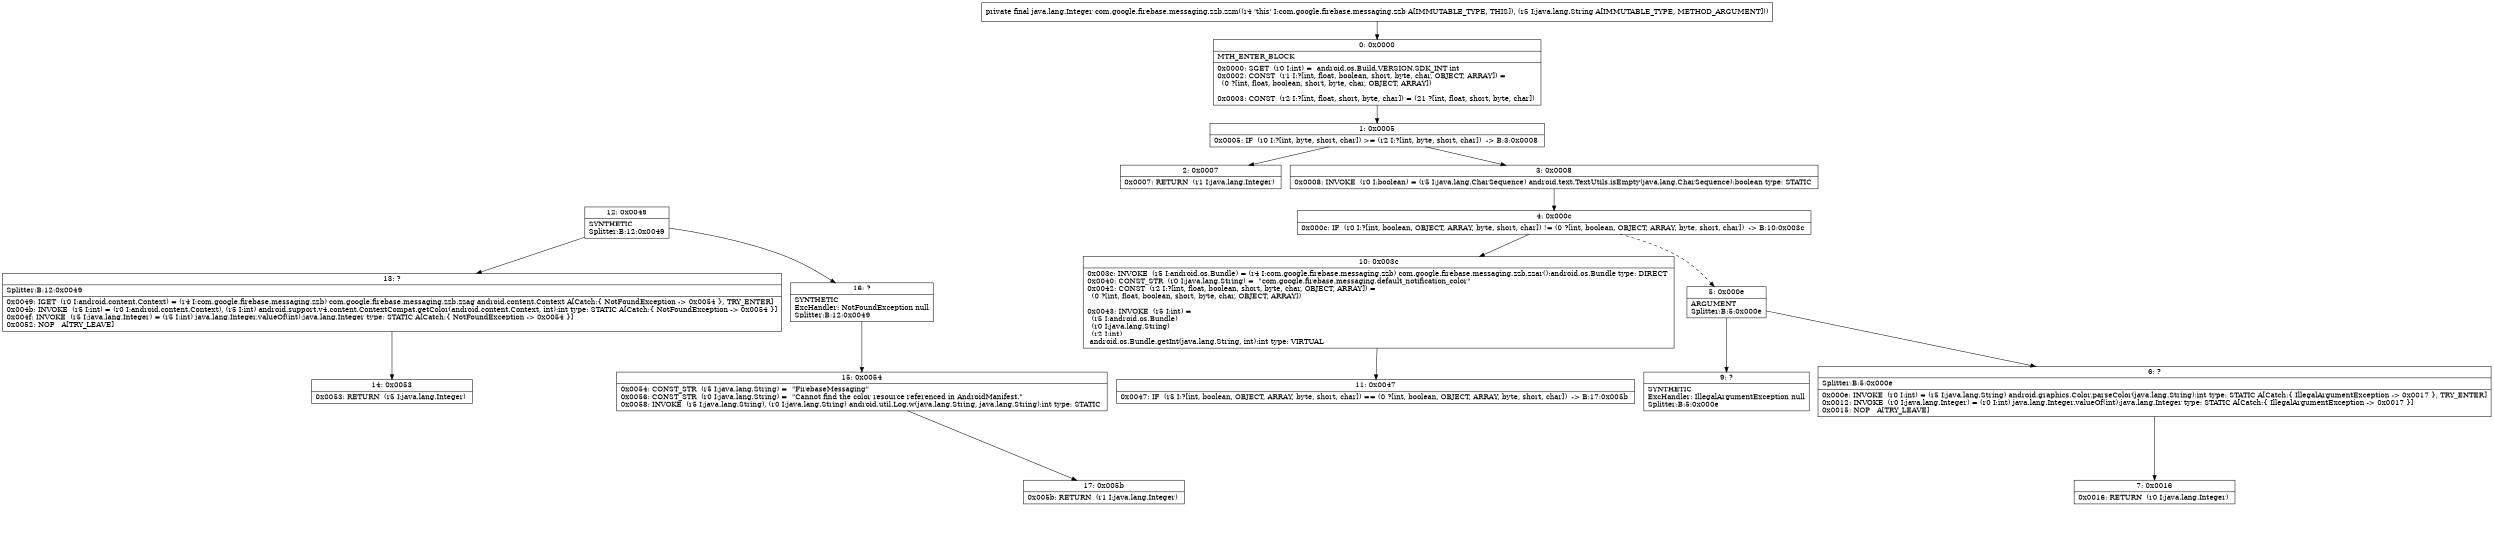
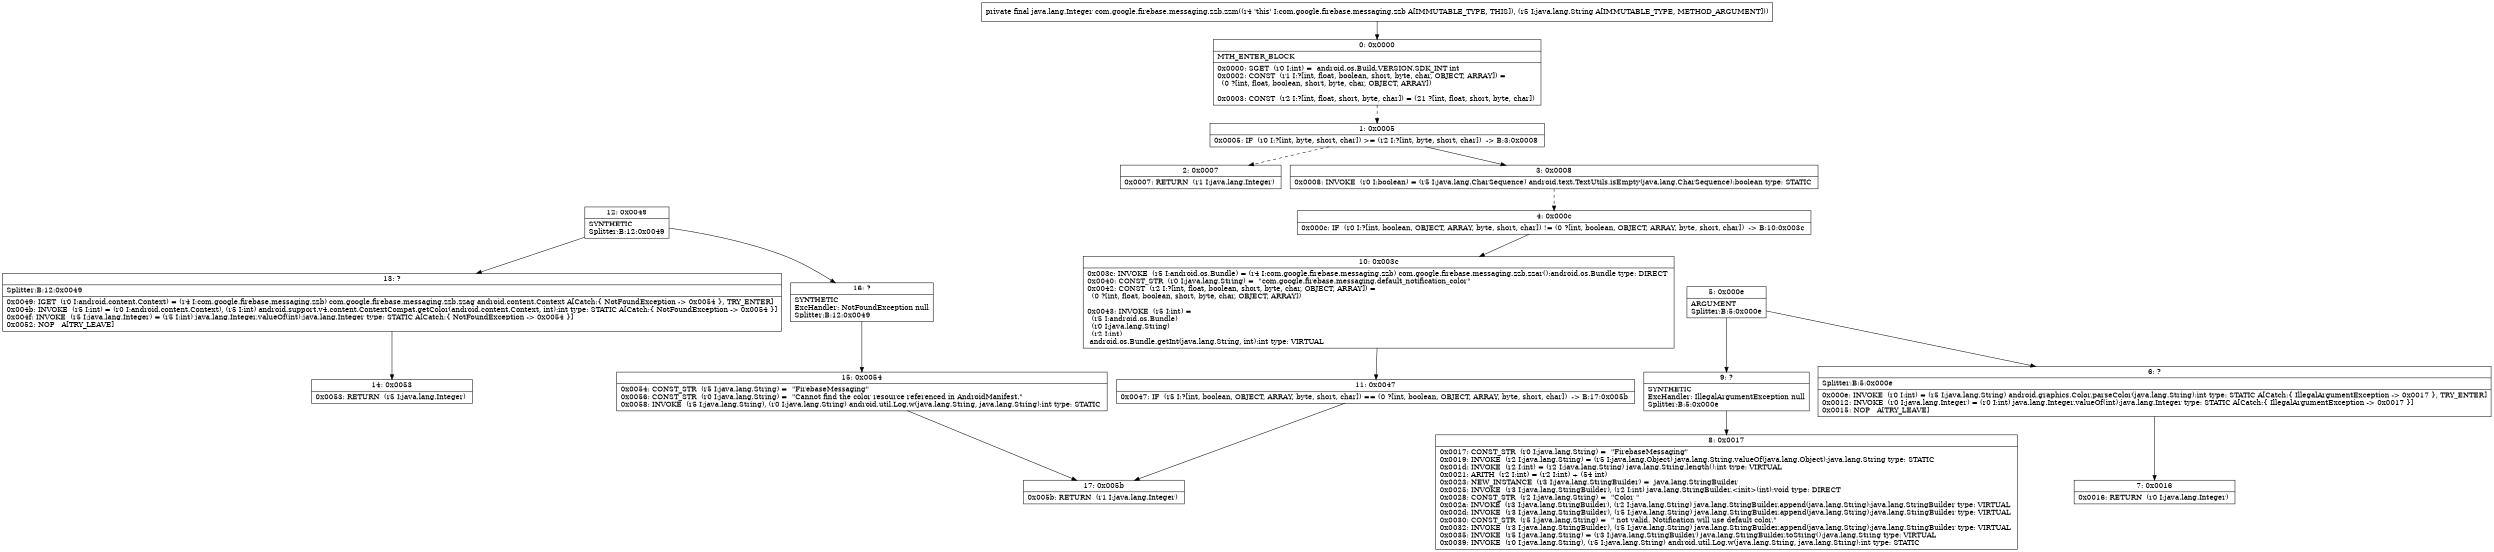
(1377, 112) -> (1377, 112)
(1291, 155) -> (1291, 155)
(1554, 197) -> (1554, 197)
(1669, 252) -> none
none -> (1242, 441)
none -> (1727, 492)
